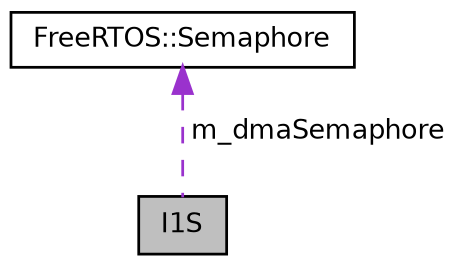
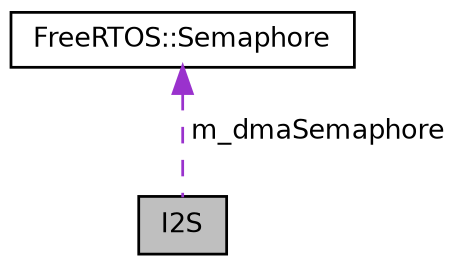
(183, 225) -> (183, 225)
